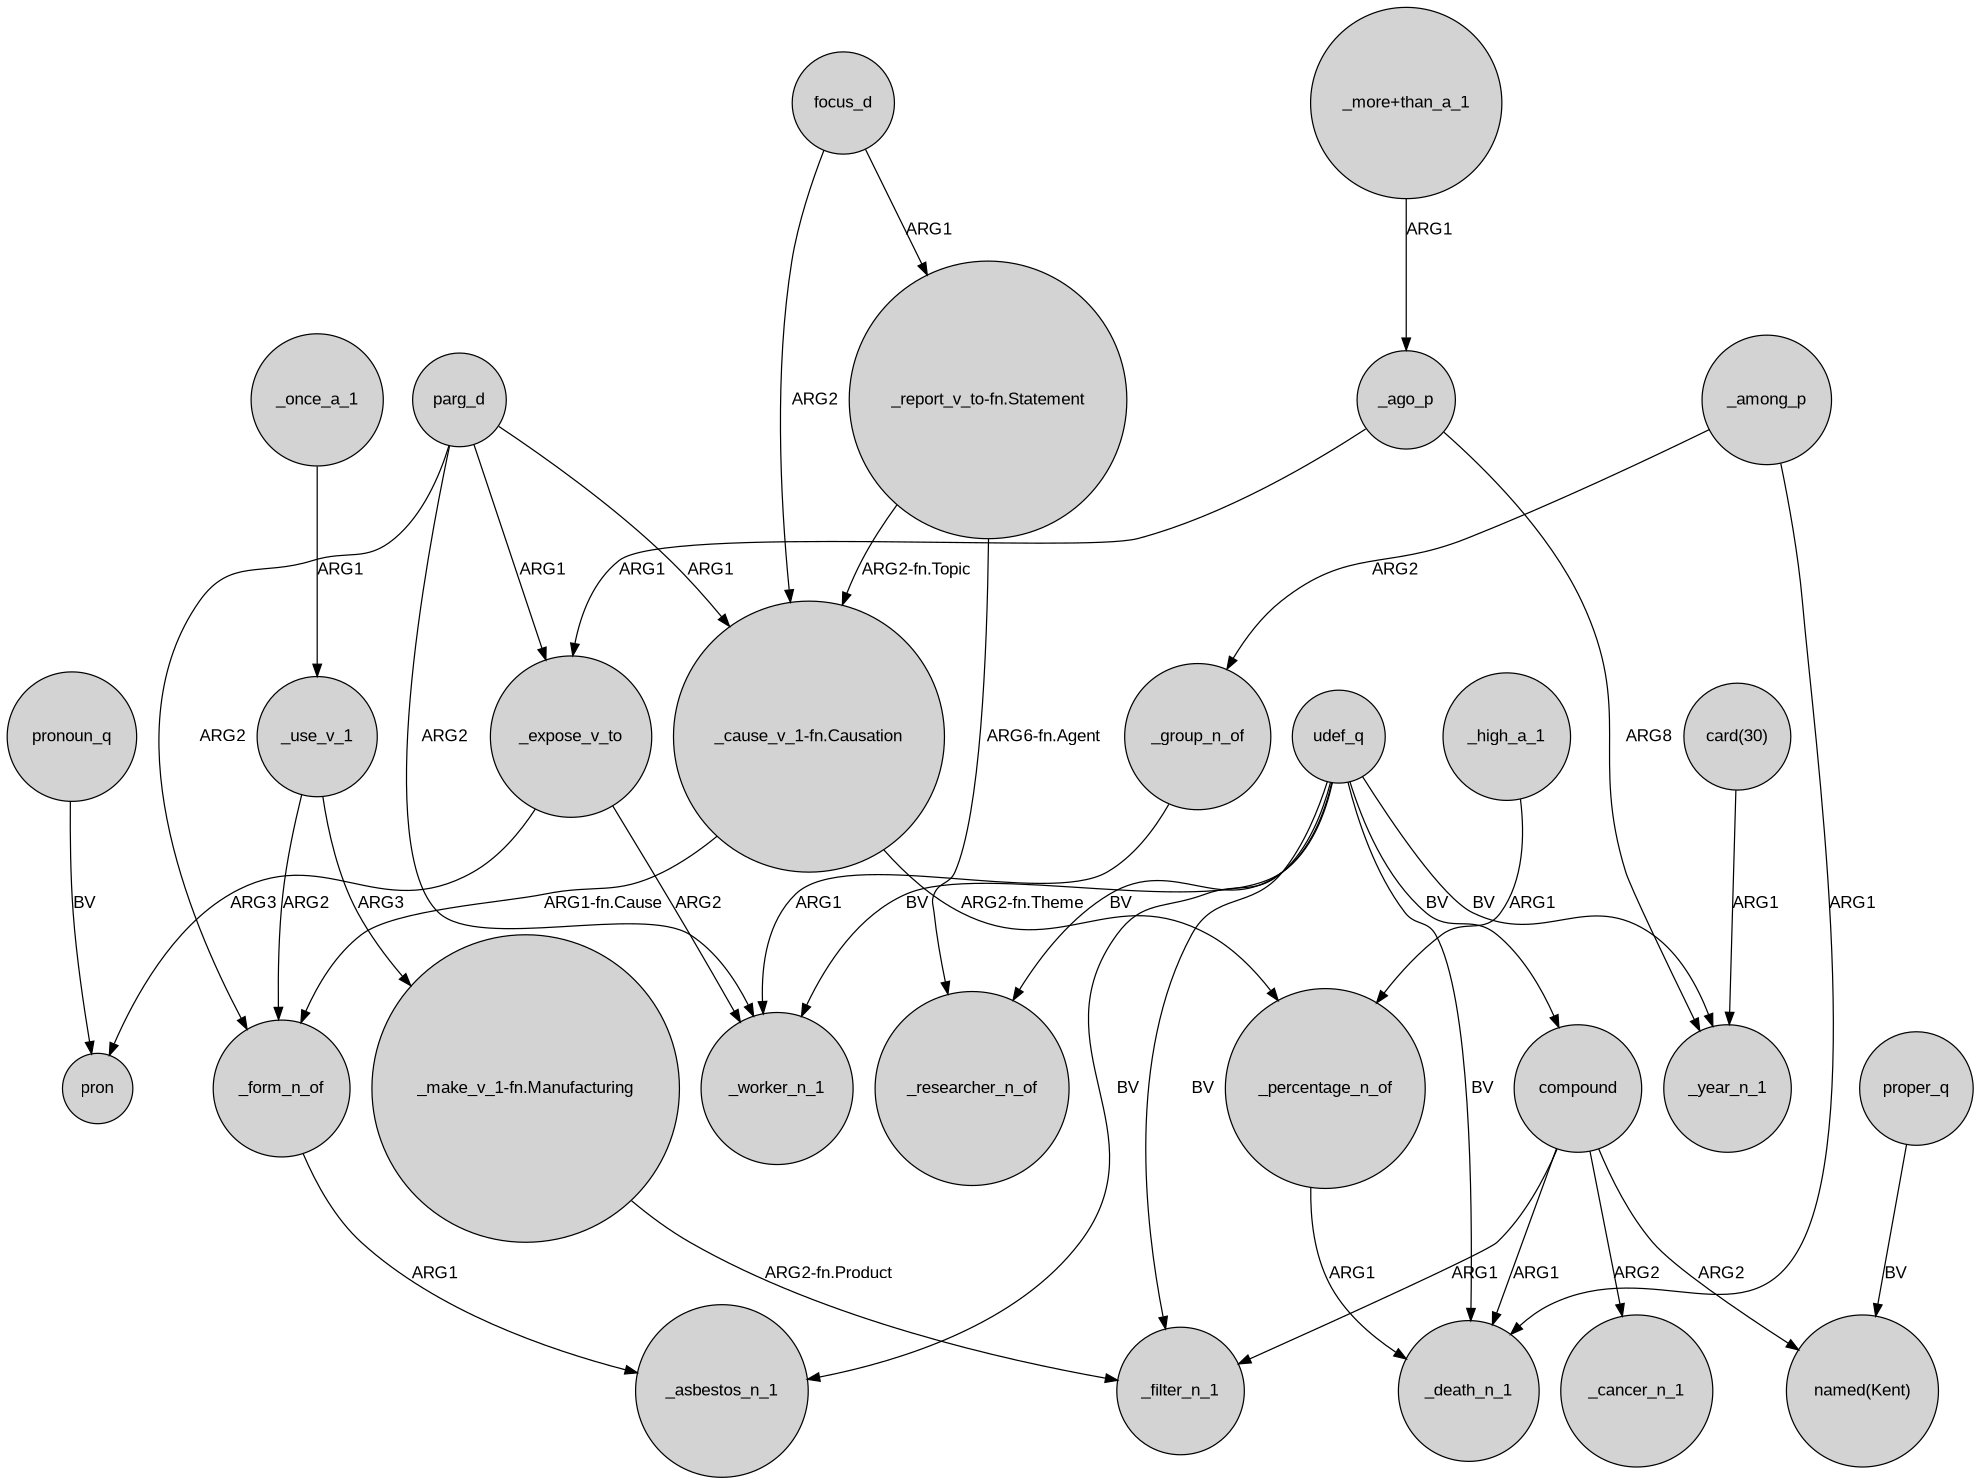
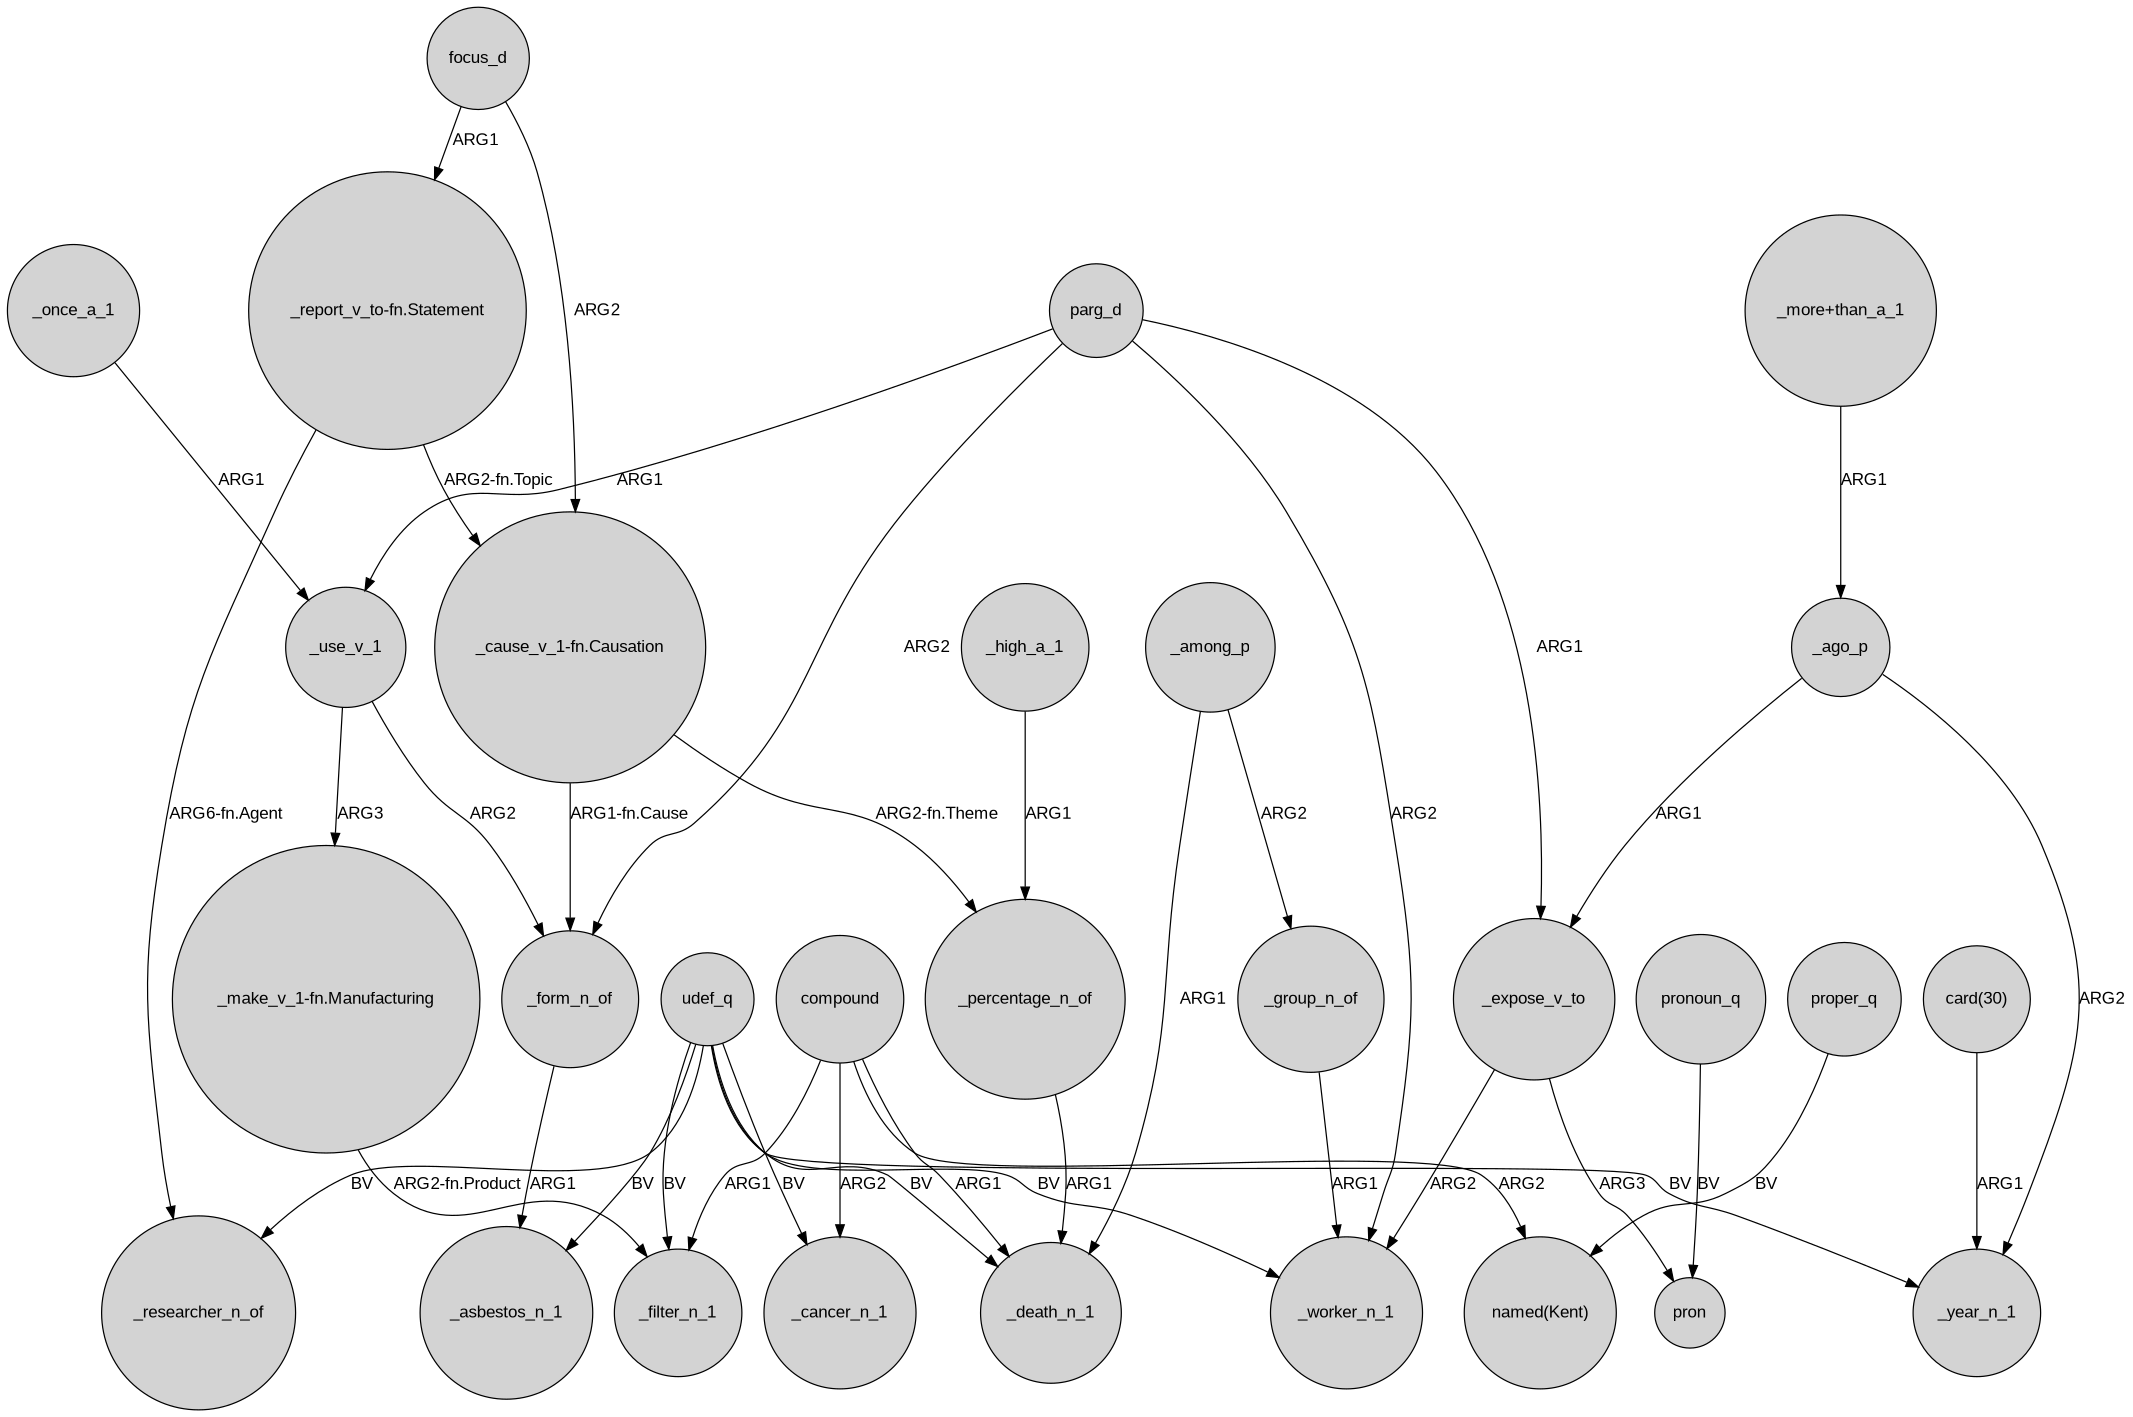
(617, 513) -> (700, 450)
(1649, 737) -> (2102, 999)
(1436, 919) -> (758, 1135)
